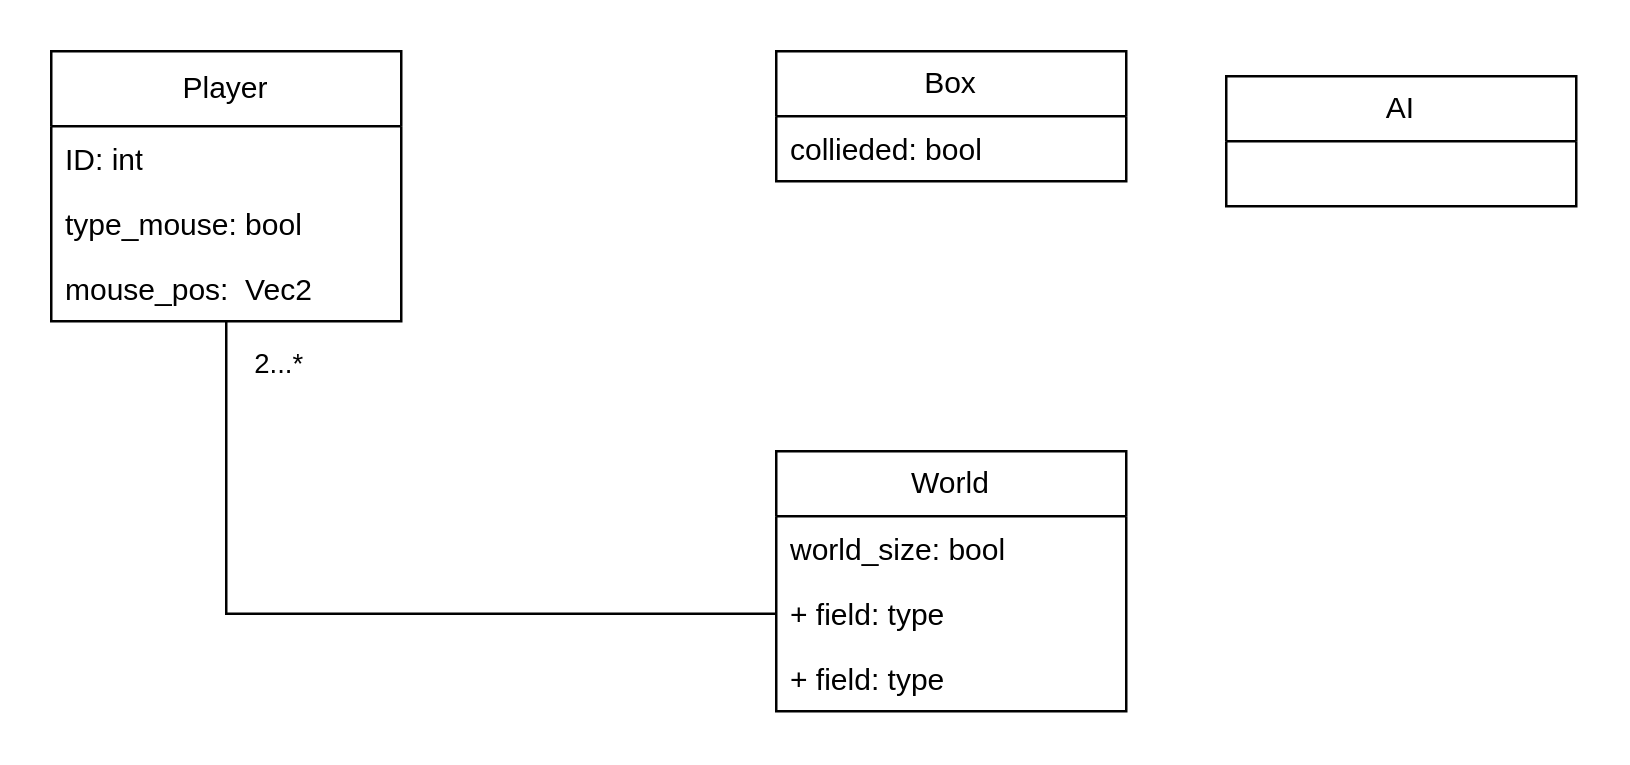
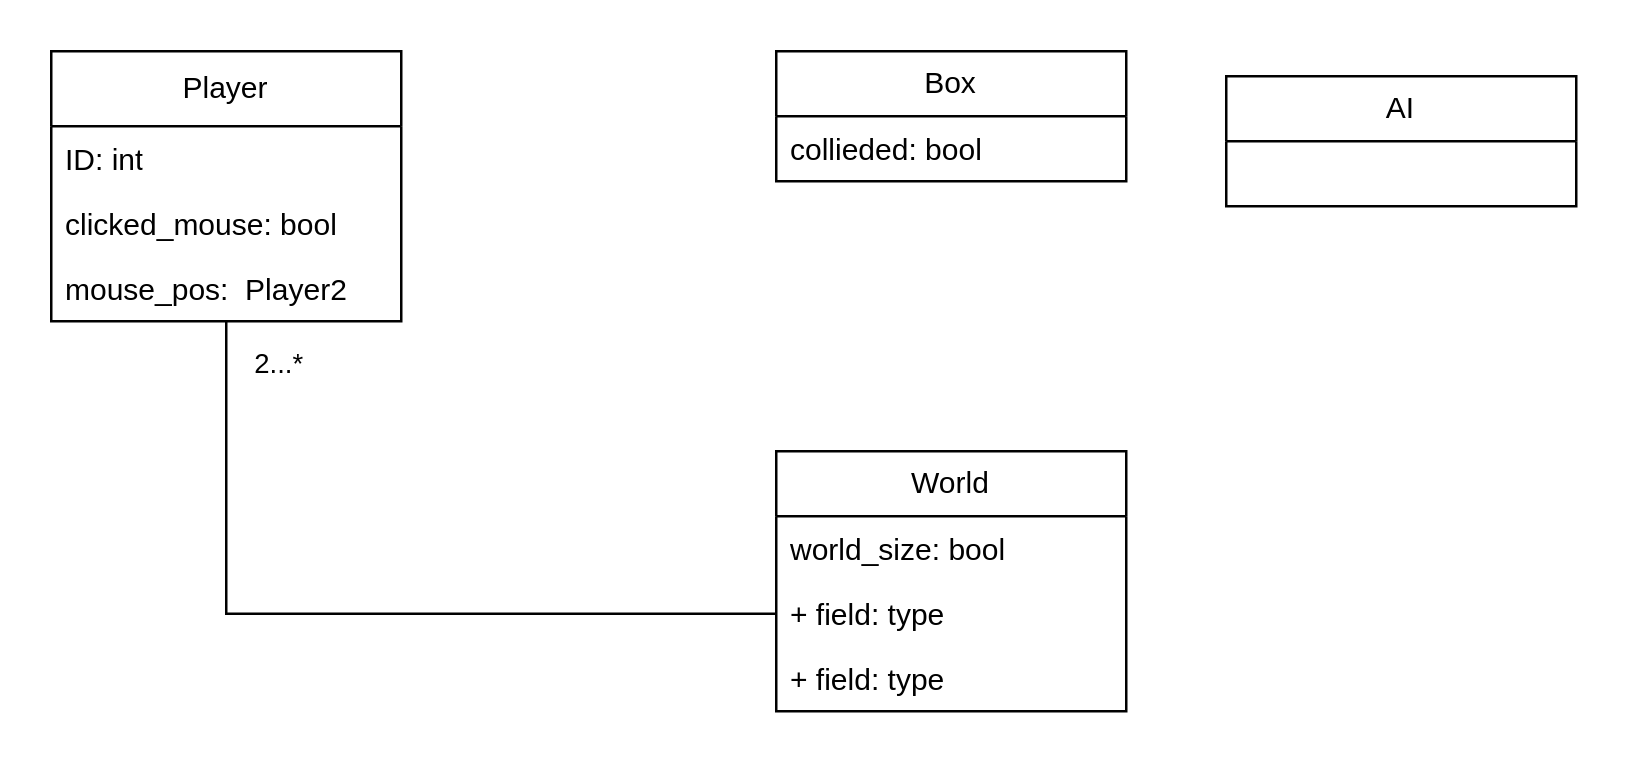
(189, 227) -> (206, 227)
(193, 292) -> (214, 292)
